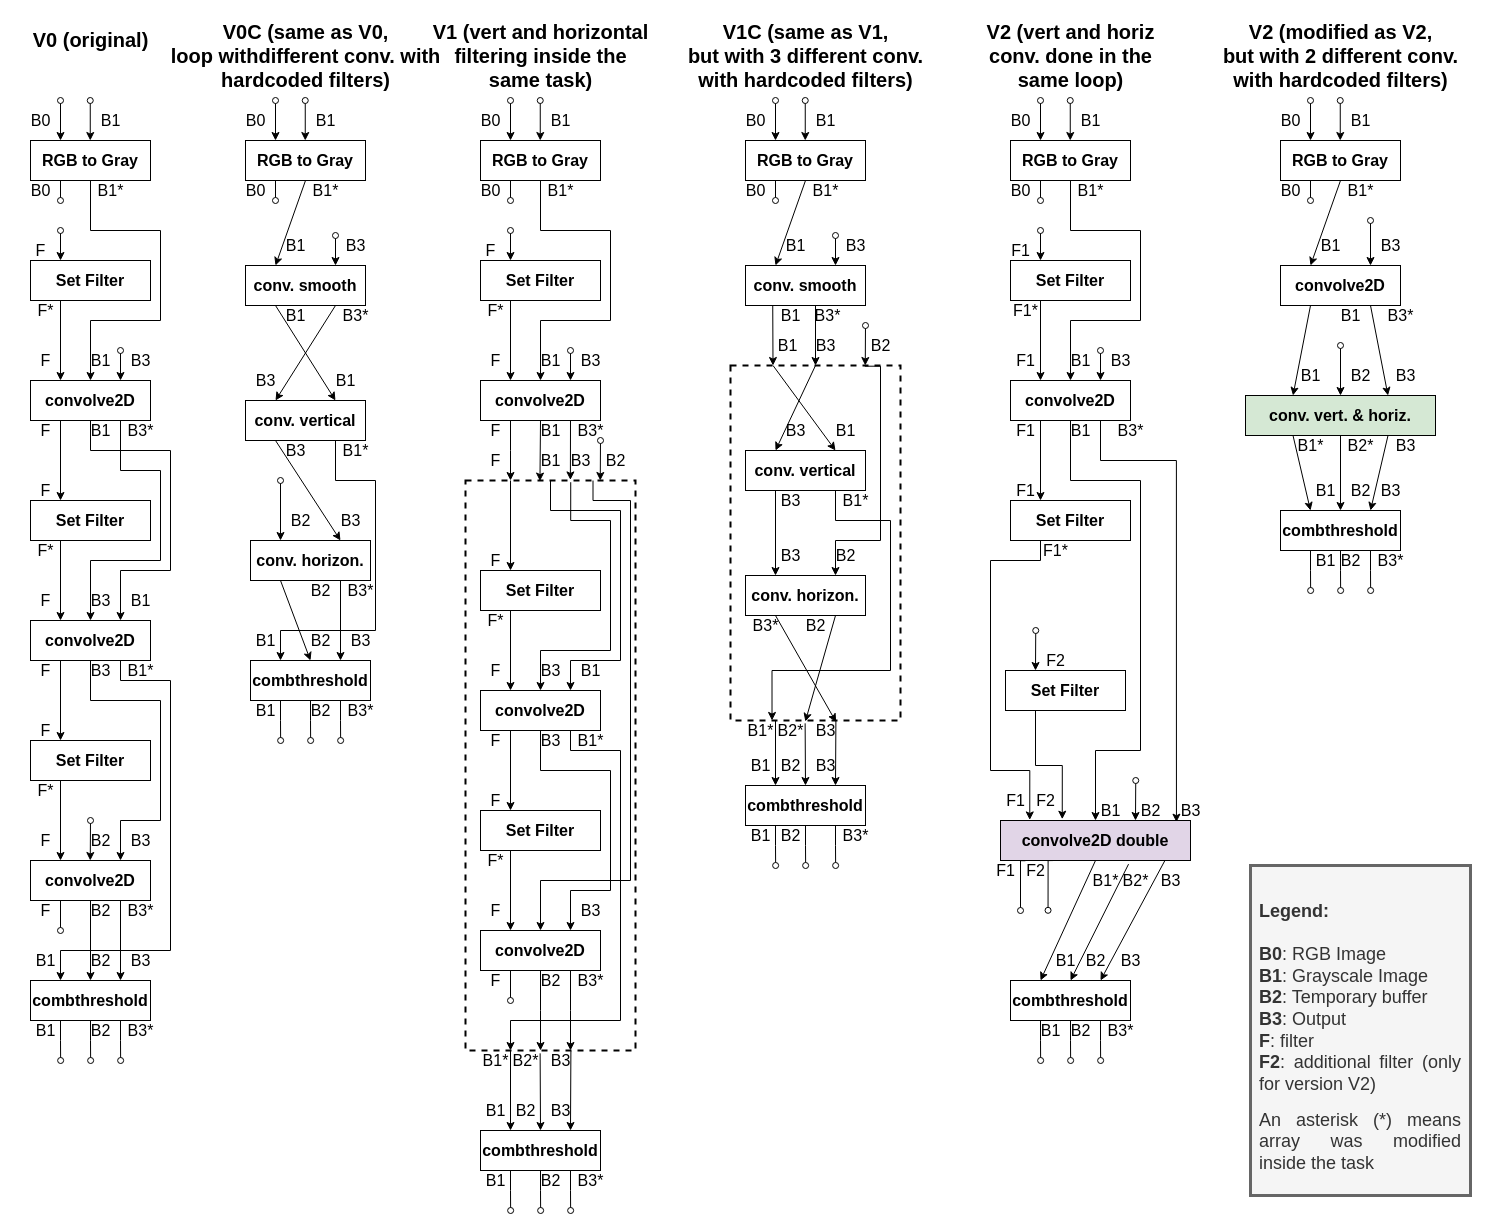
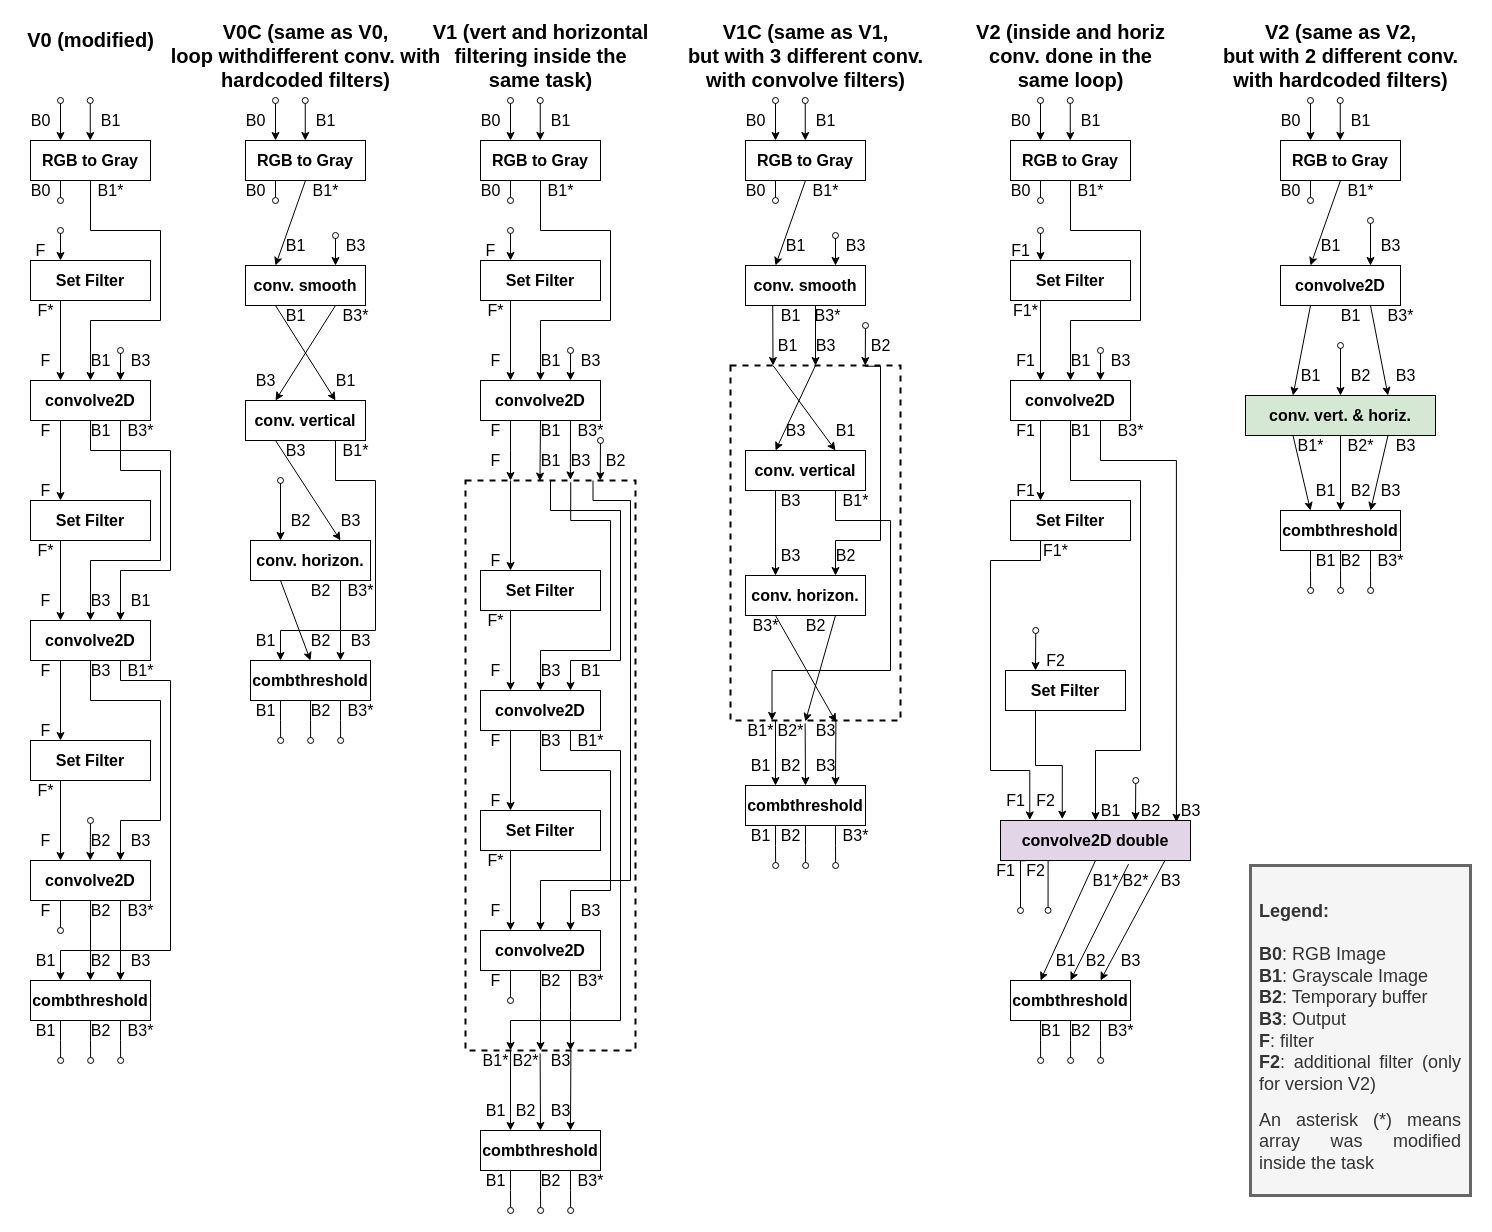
(806, 56) -> (806, 56)
(1071, 56) -> (1071, 56)
(1341, 56) -> (1341, 56)
(91, 76) -> (91, 76)
